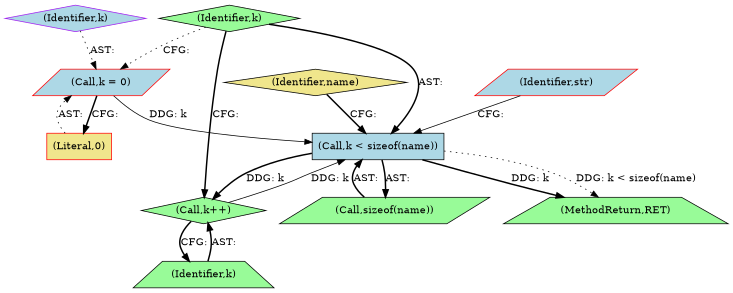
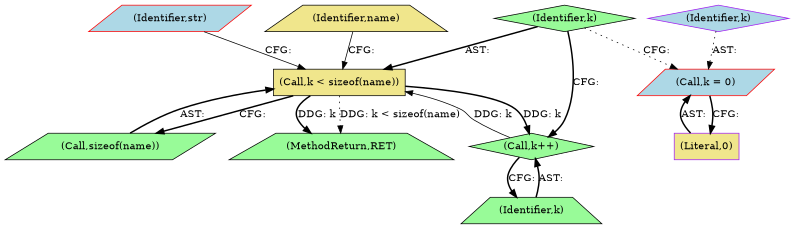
(315, 82) -> (356, 18)
(343, 111) -> (349, 47)
(57, 117) -> (681, 118)
(205, 132) -> none
(79, 146) -> (707, 146)
(378, 146) -> (339, 82)
(399, 179) -> (254, 114)
